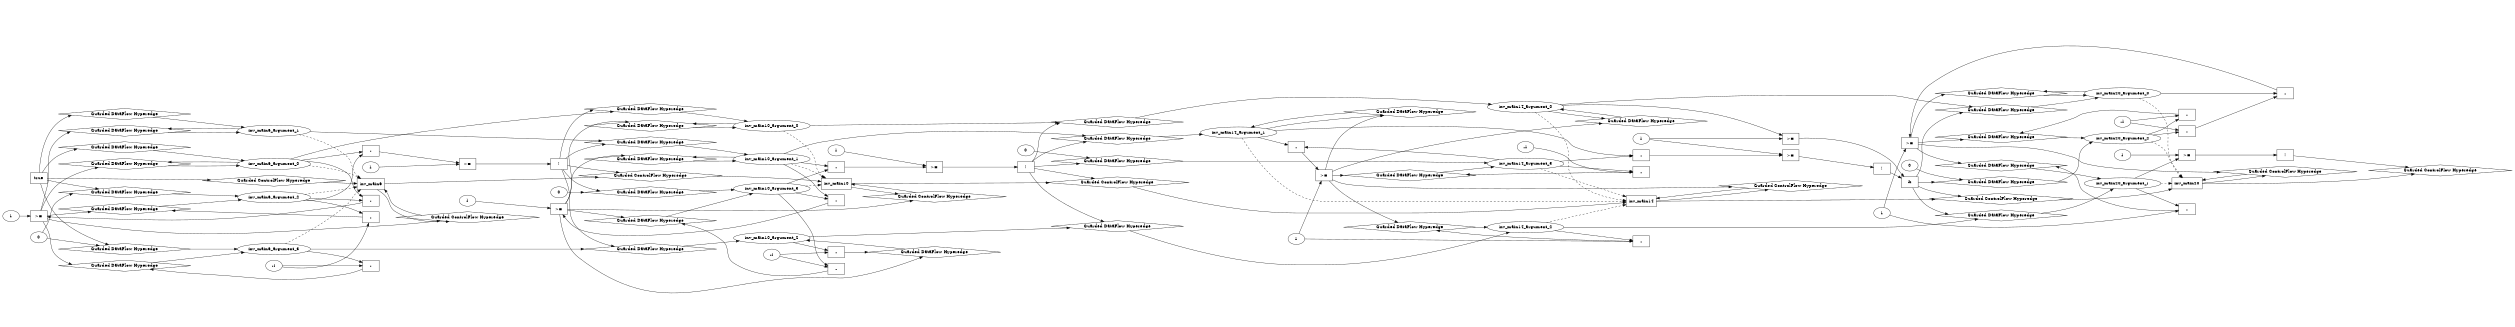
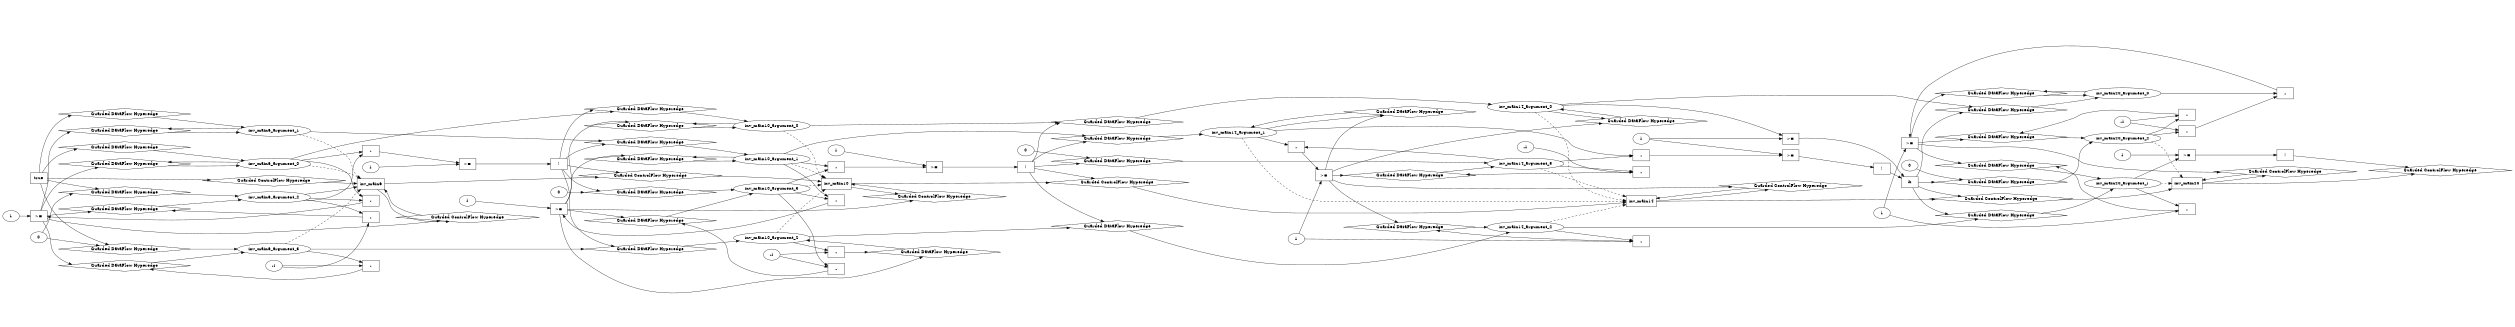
(2168, 136) -> none
(329, 191) -> (329, 191)
none -> (802, 208)
